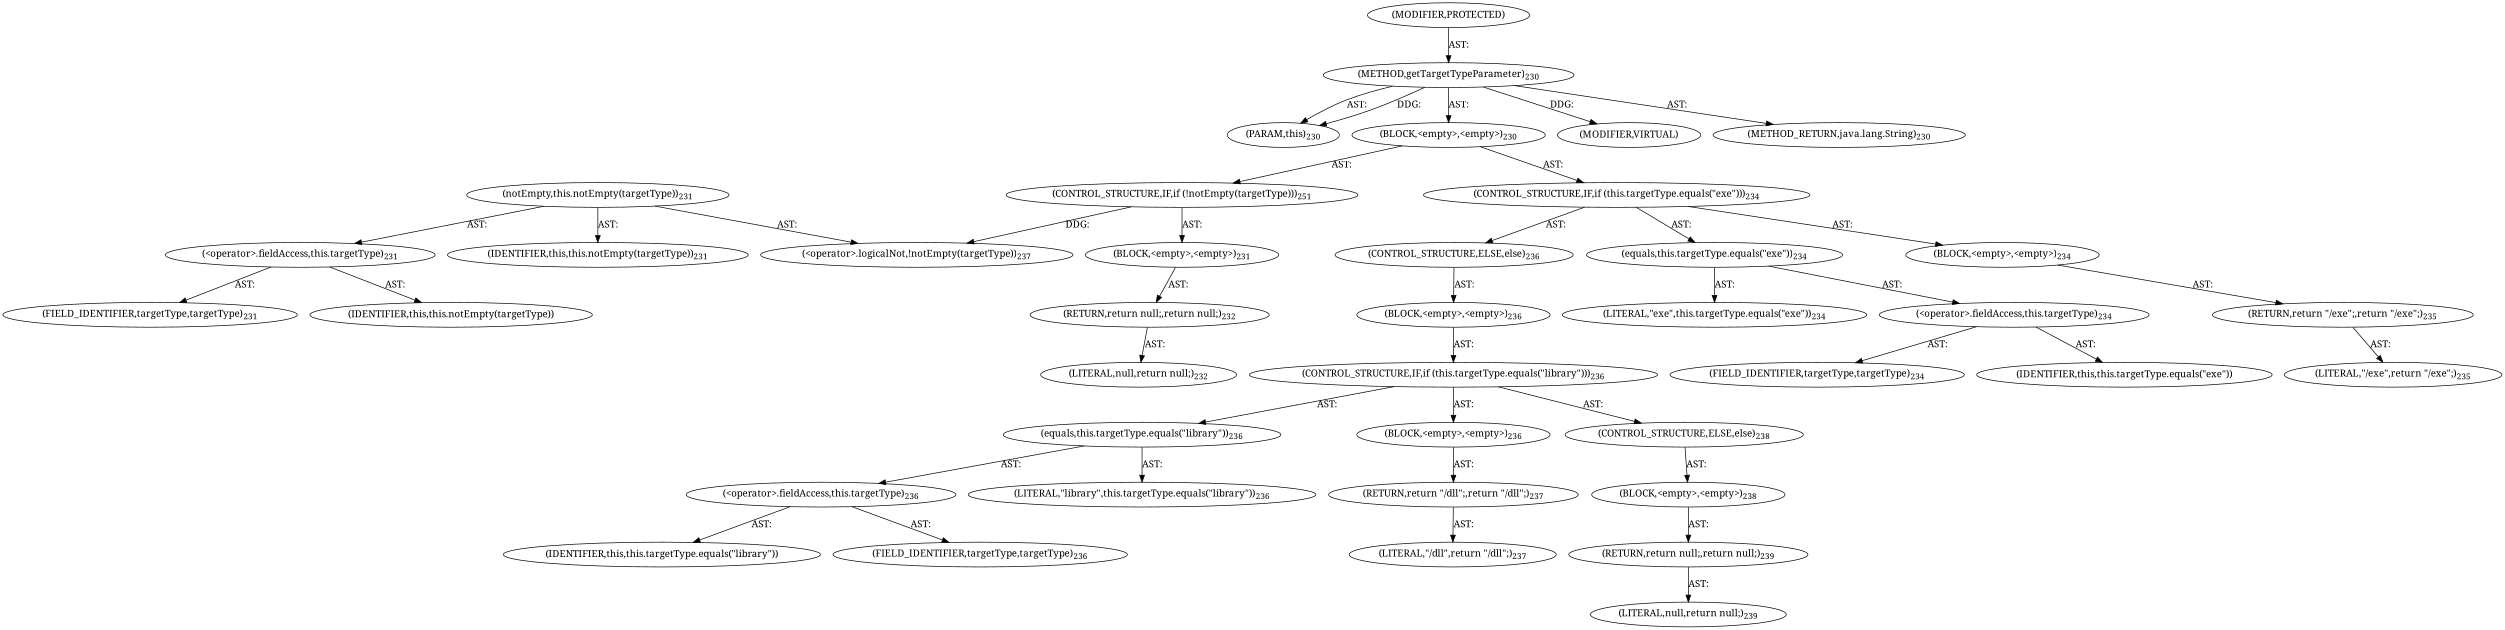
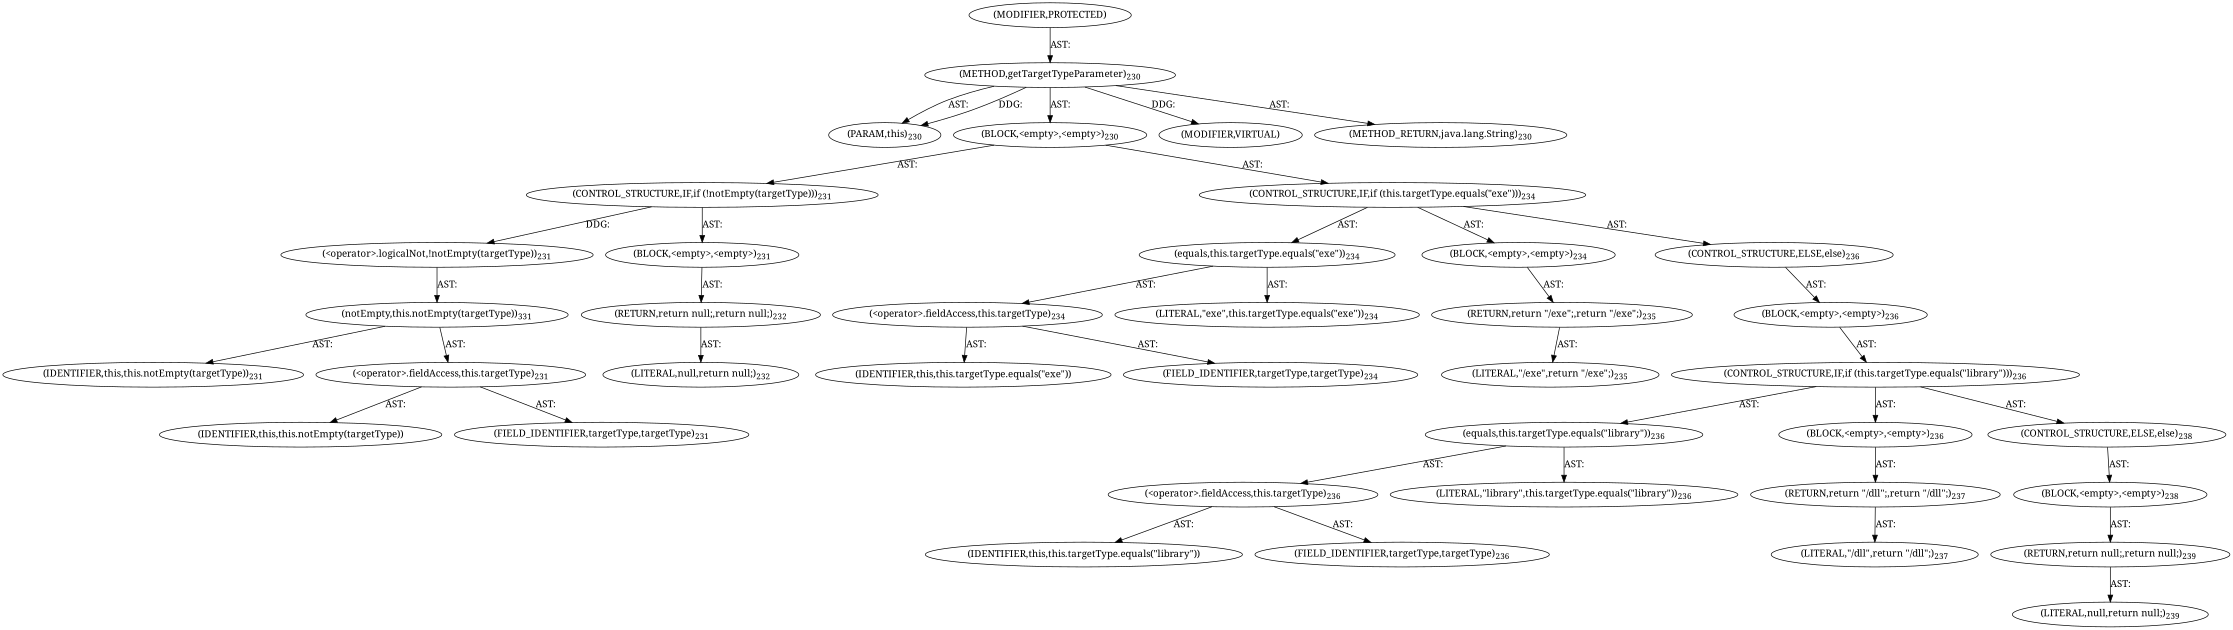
(686, 194) -> (525, 314)
(1305, 194) -> (825, 194)
(753, 224) -> (437, 281)
(1024, 254) -> (544, 254)
